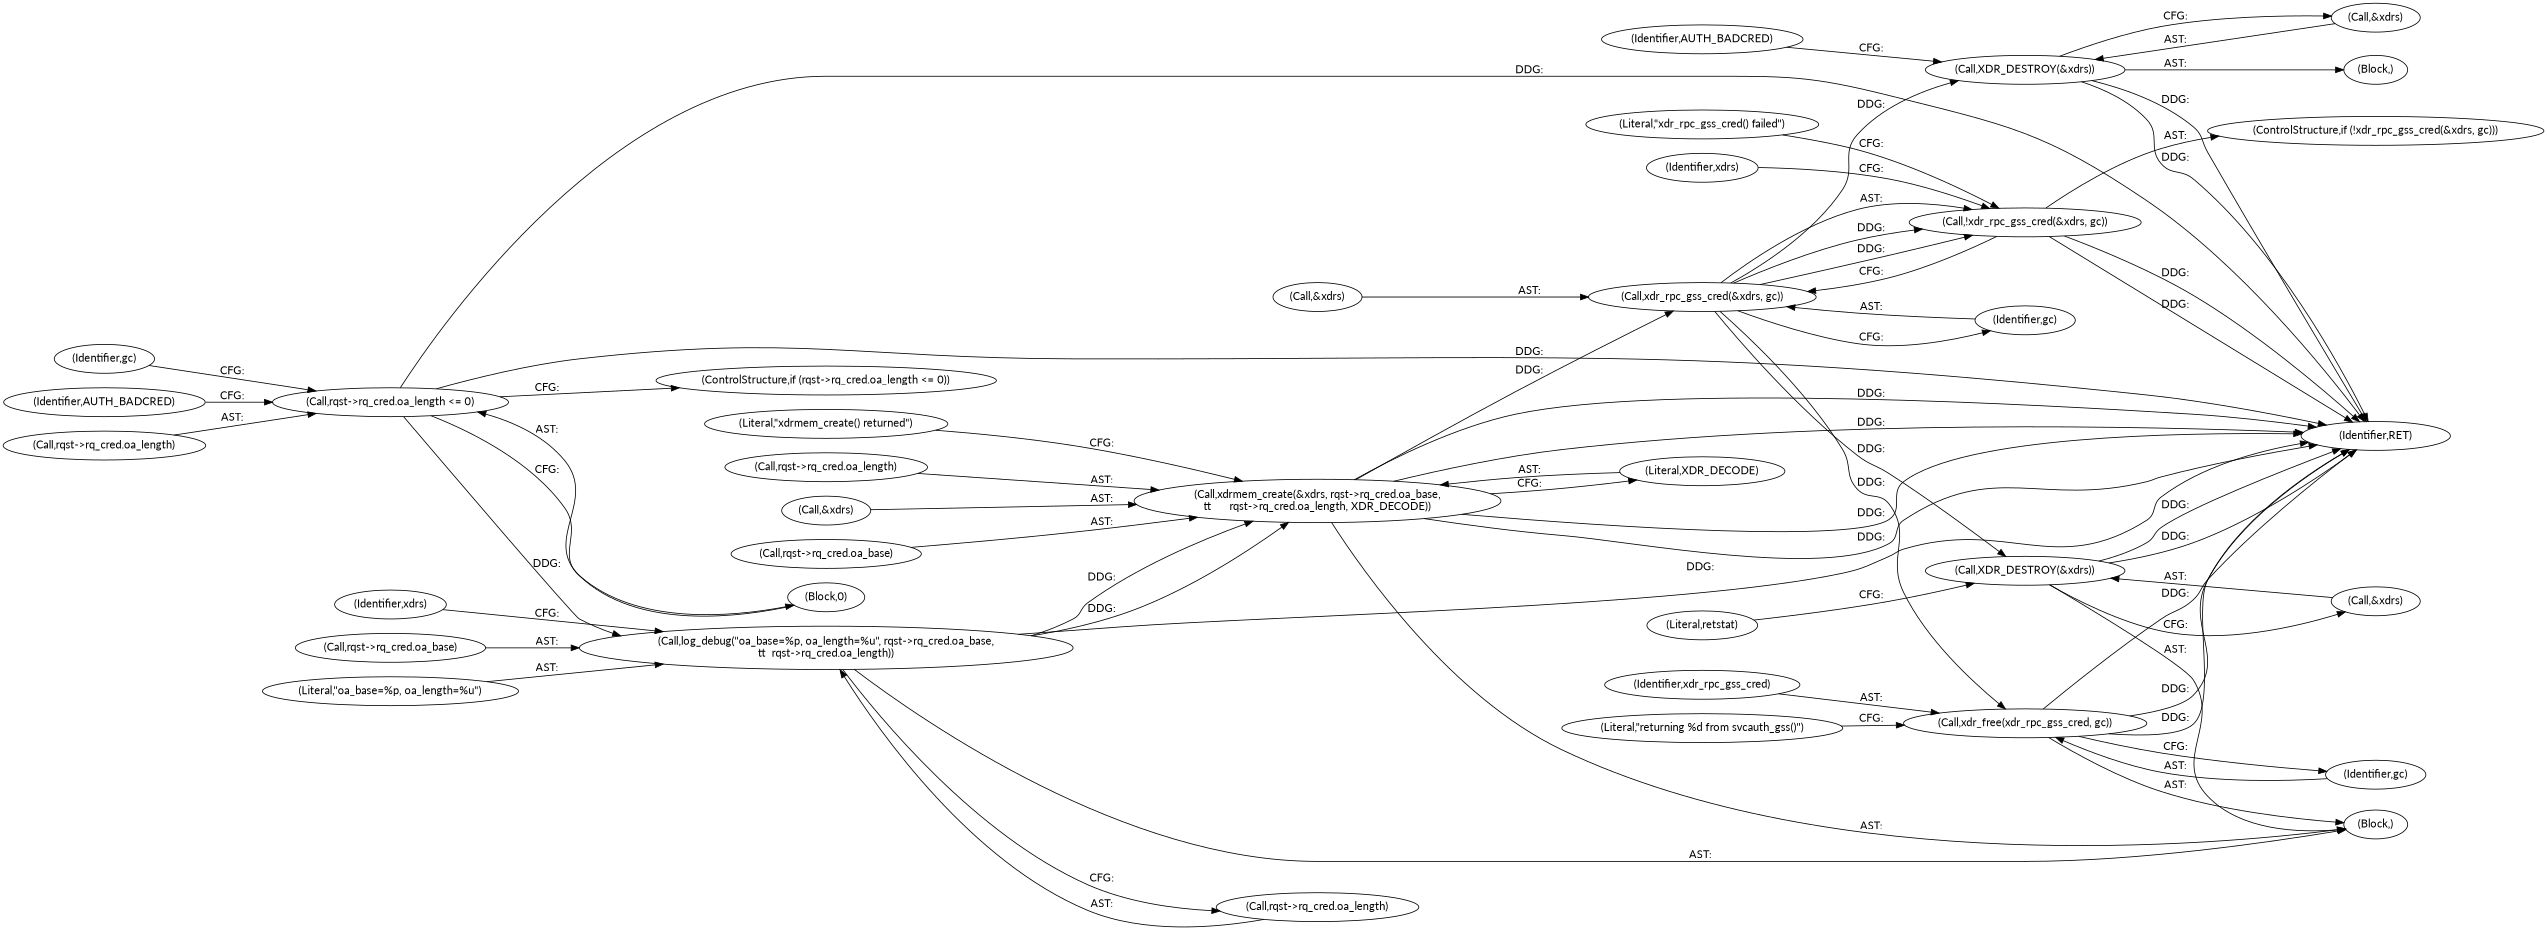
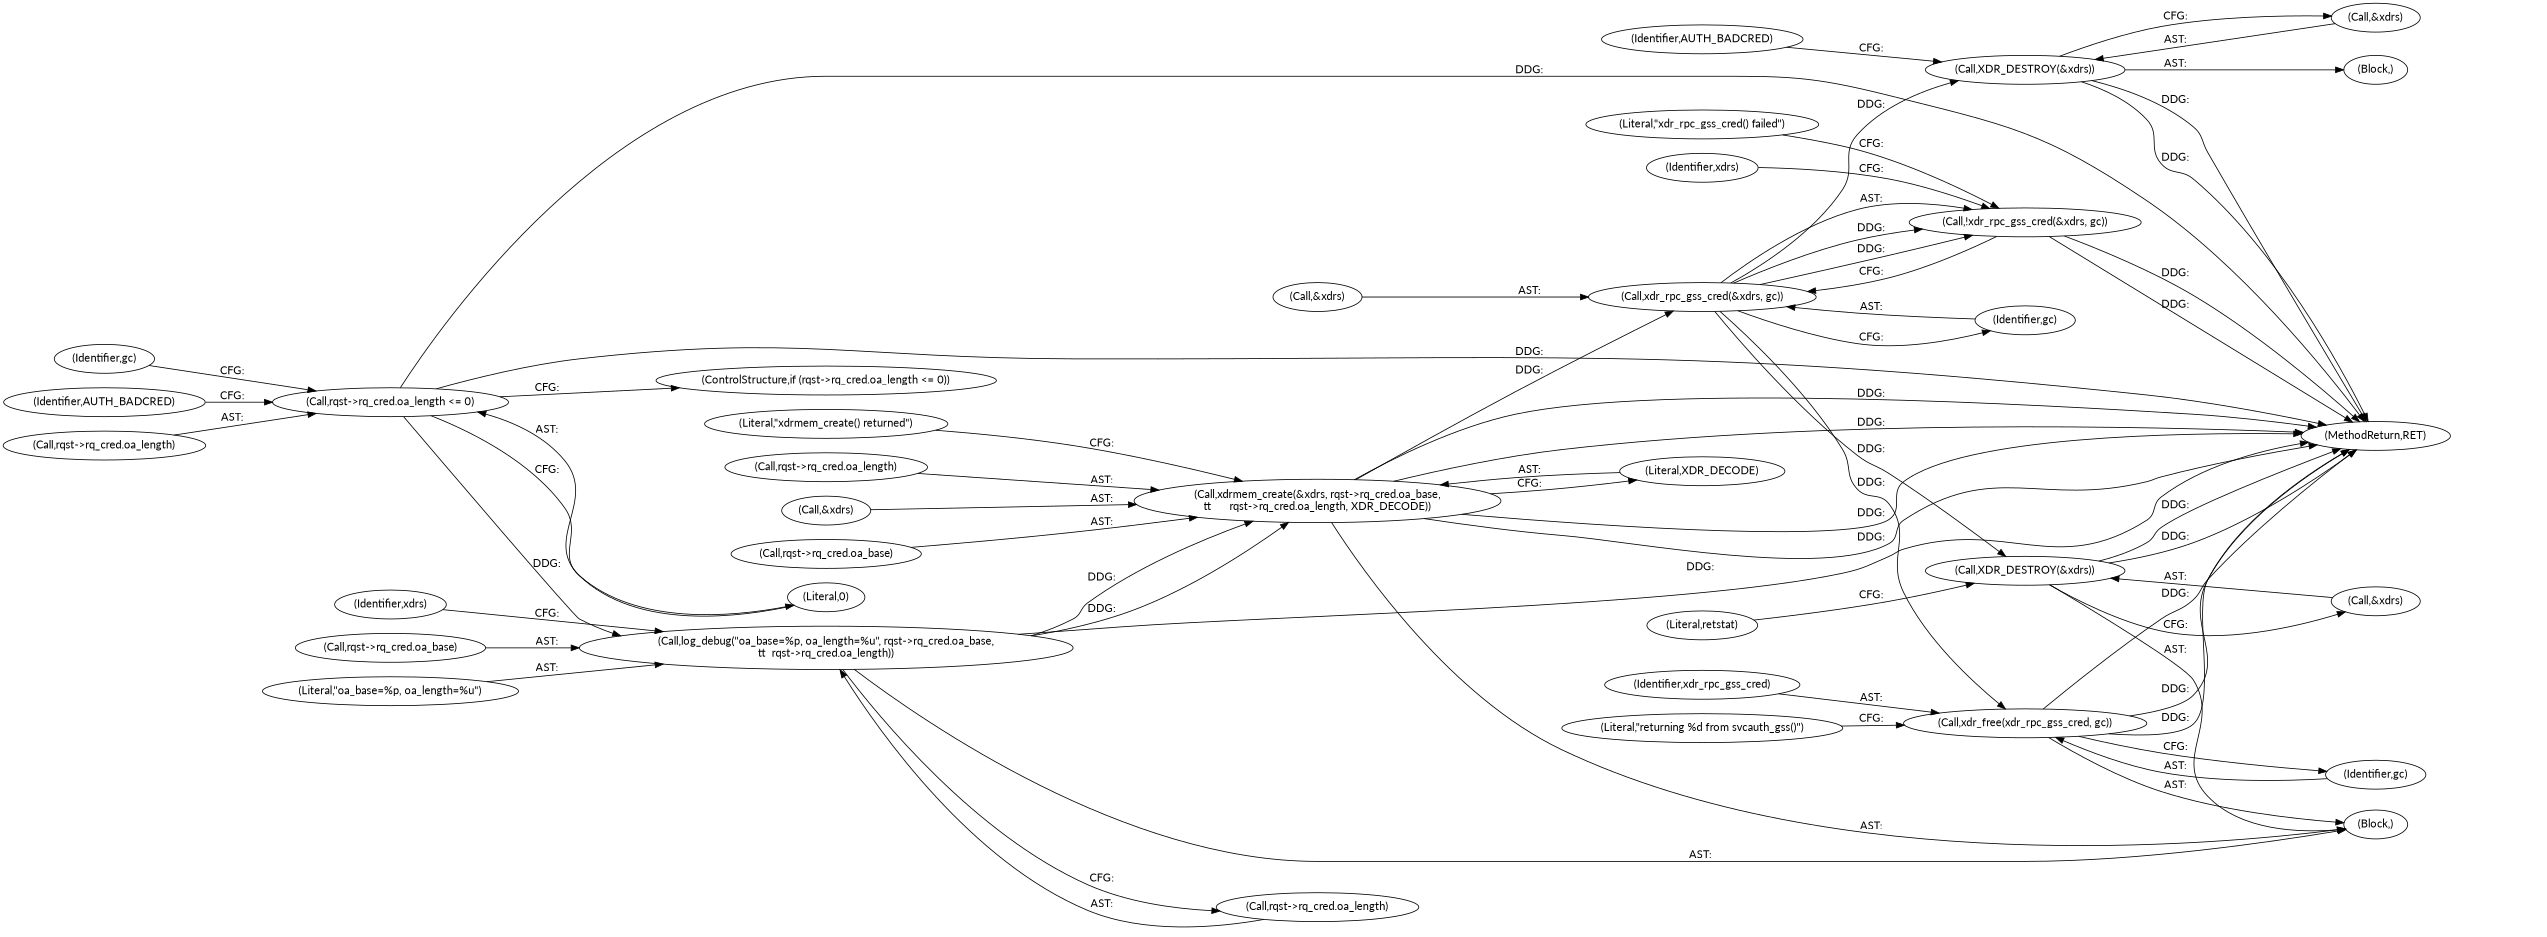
(2376, 131) -> none
(2376, 436) -> (2376, 436)
(826, 597) -> (826, 597)
